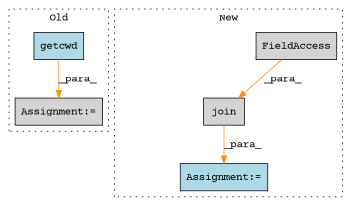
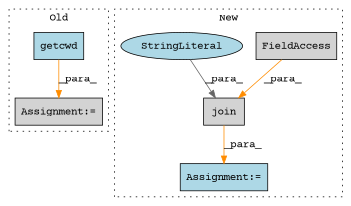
none -> (182, 46)
